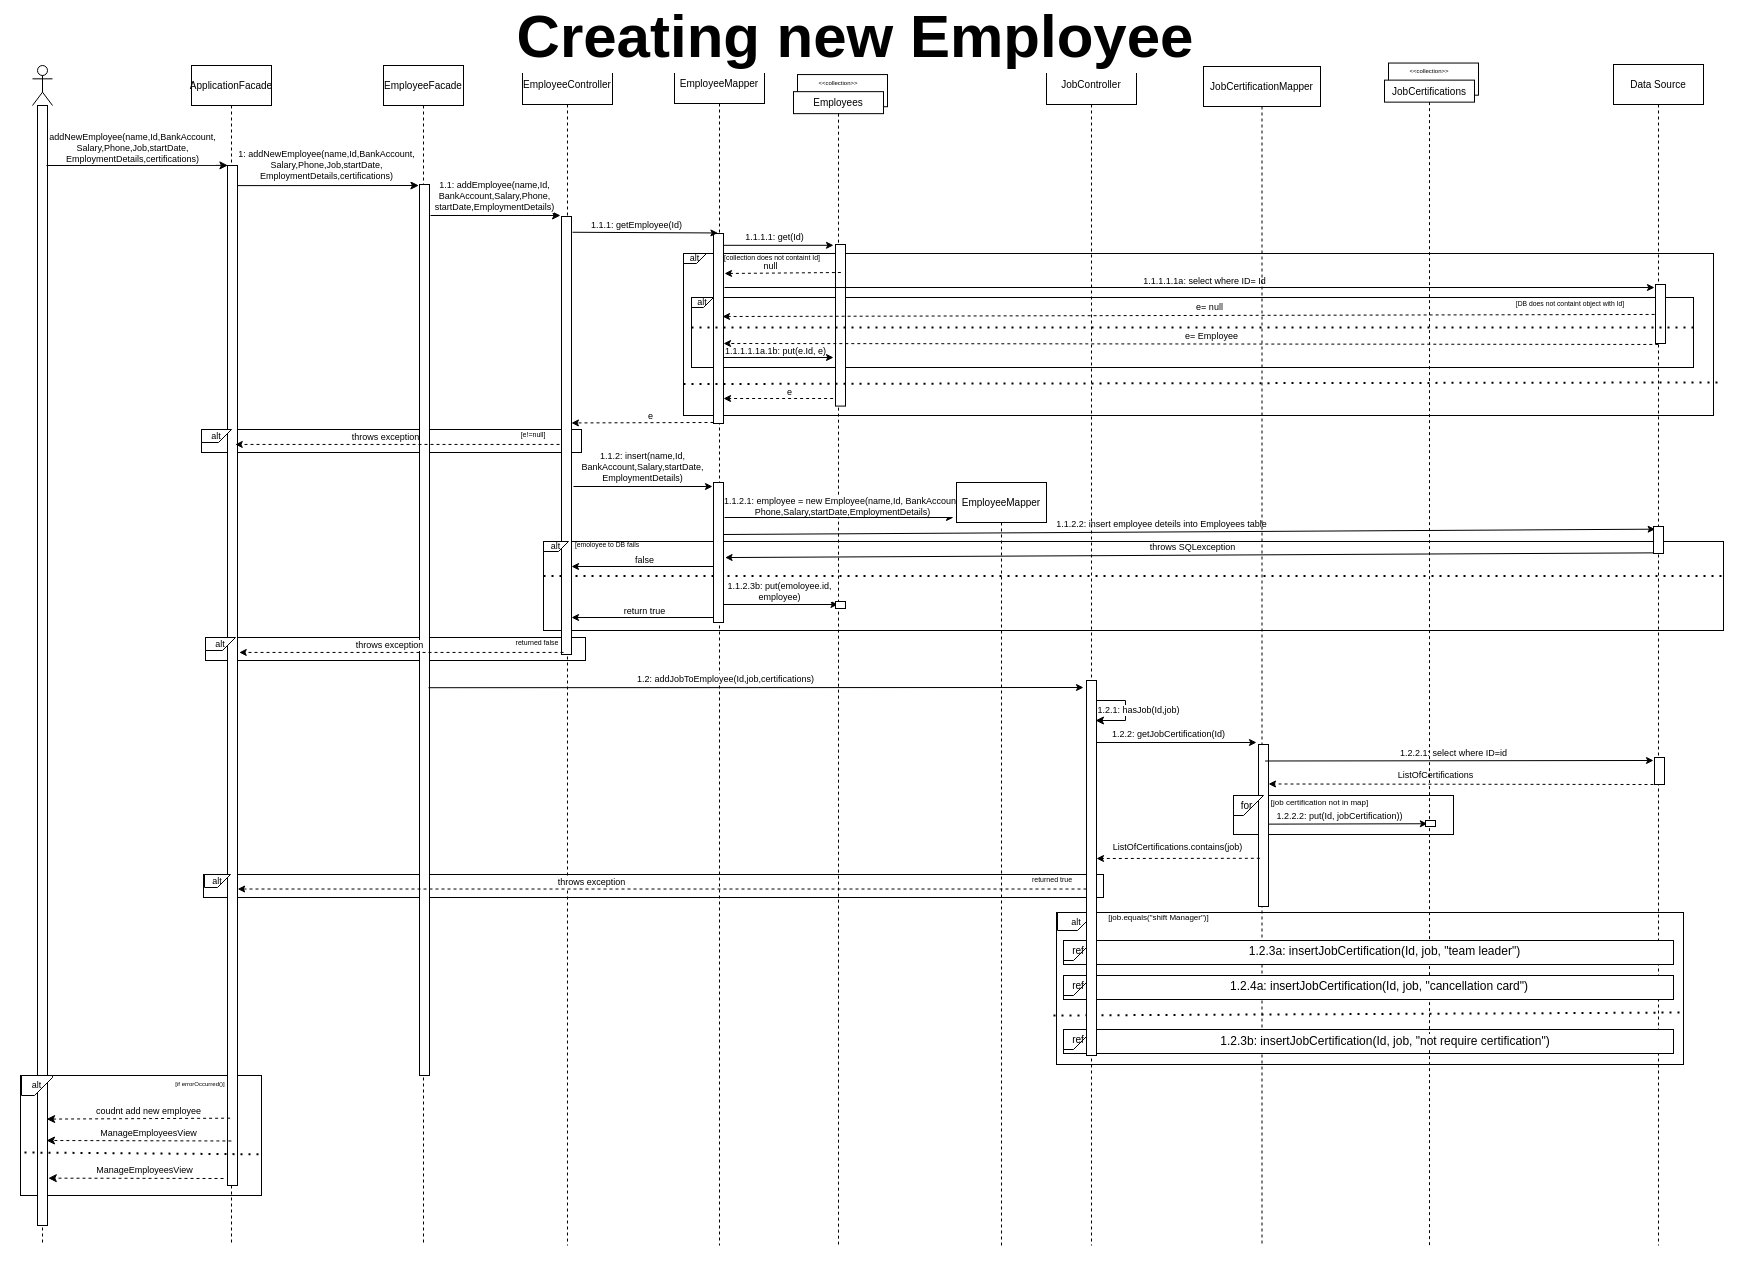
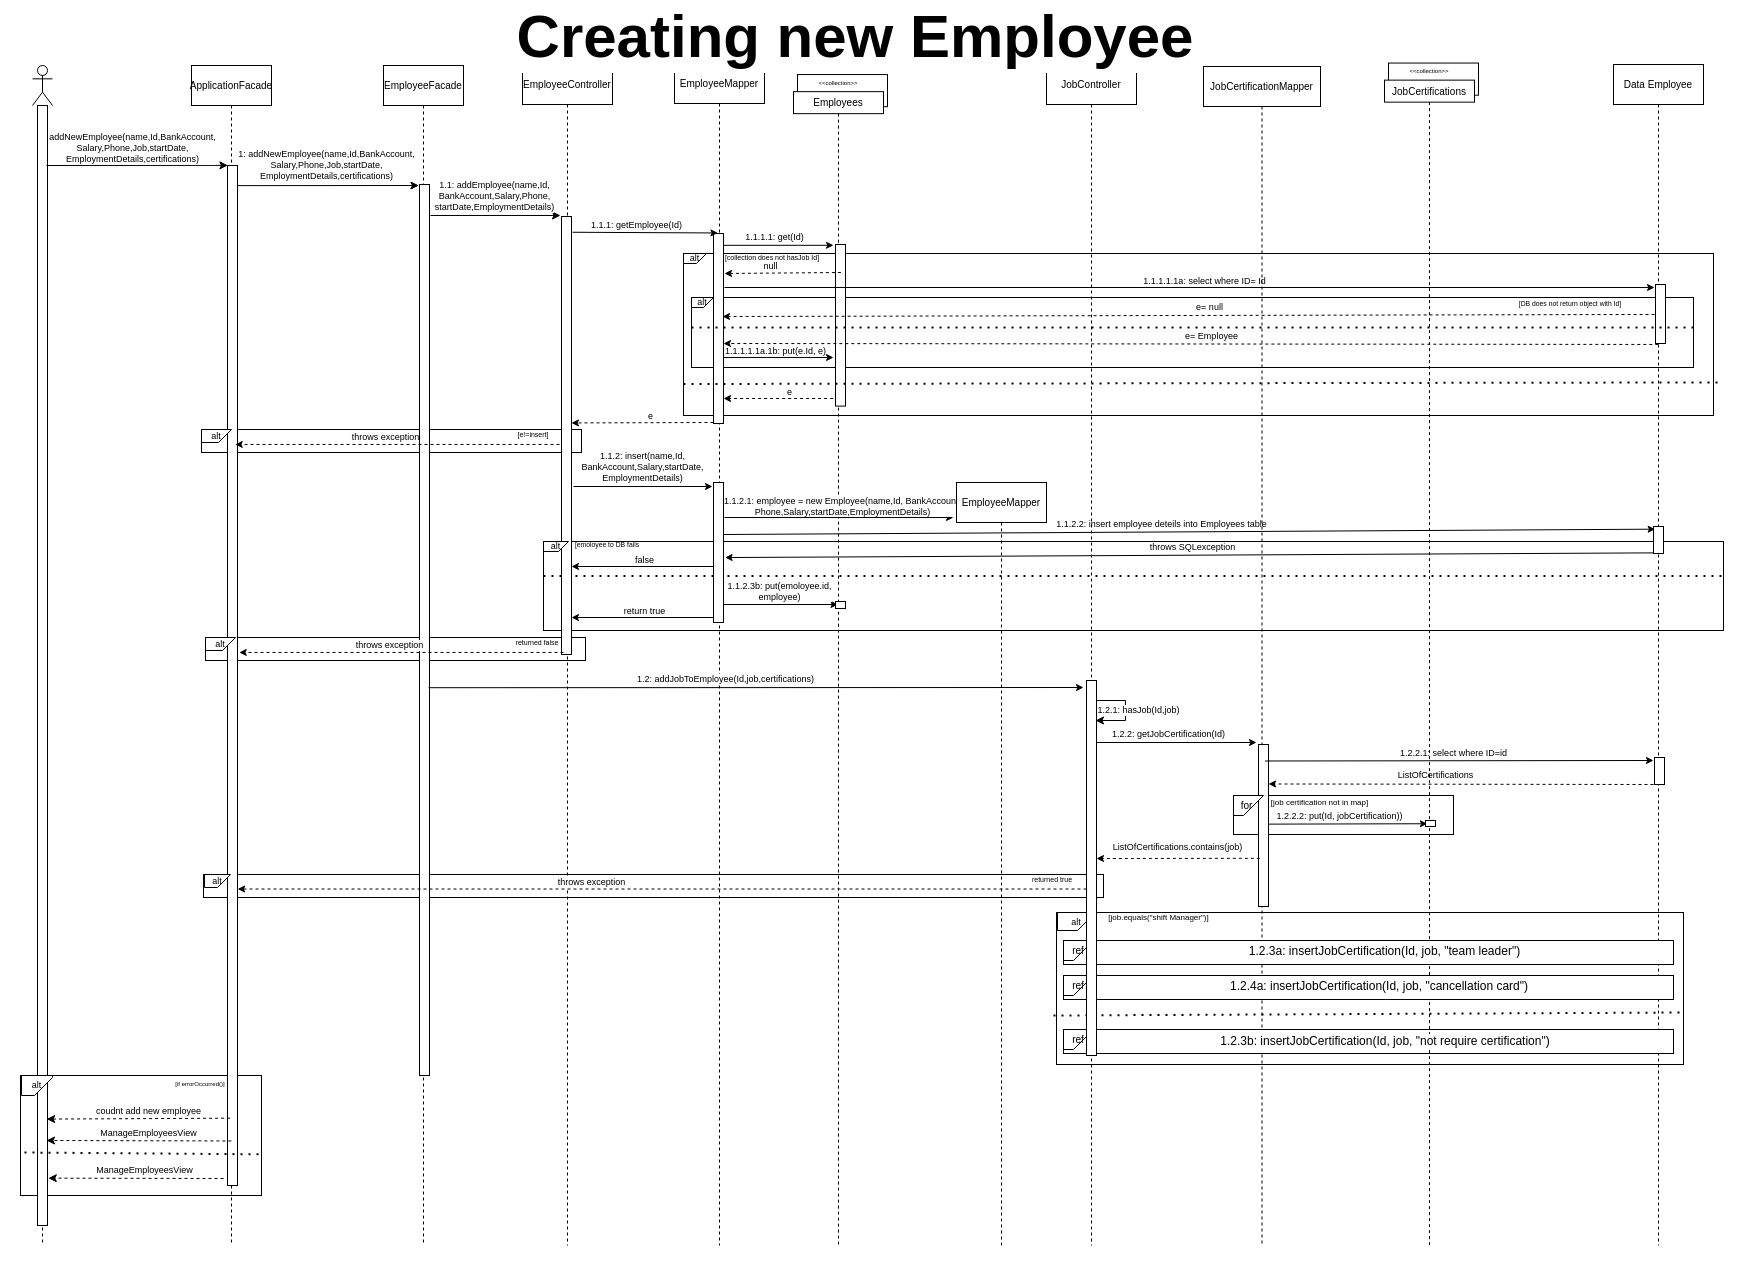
(1658, 85) -> (1658, 85)
(773, 259) -> (773, 259)
(1571, 305) -> (1571, 305)
(534, 436) -> (534, 436)
